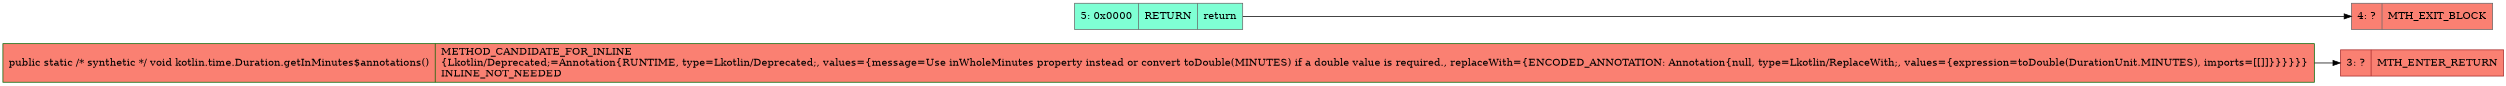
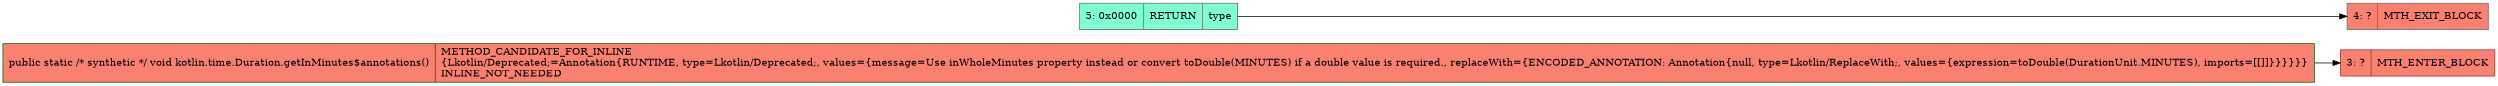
(1220, 16) -> (1220, 16)
(2437, 63) -> (2433, 63)
